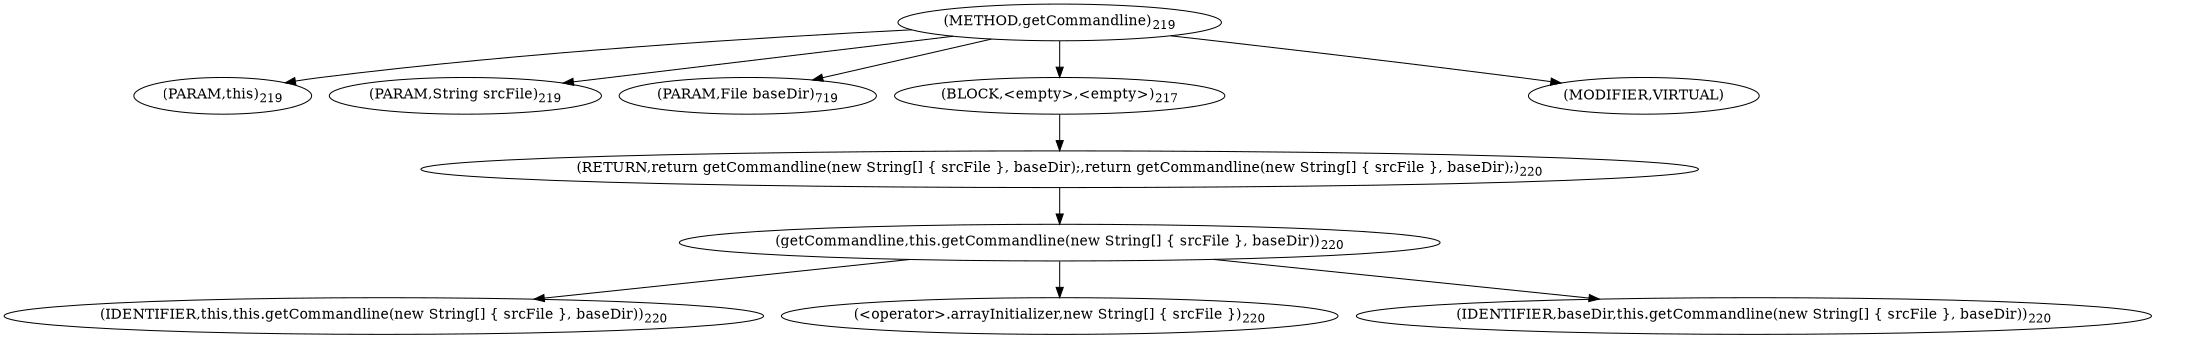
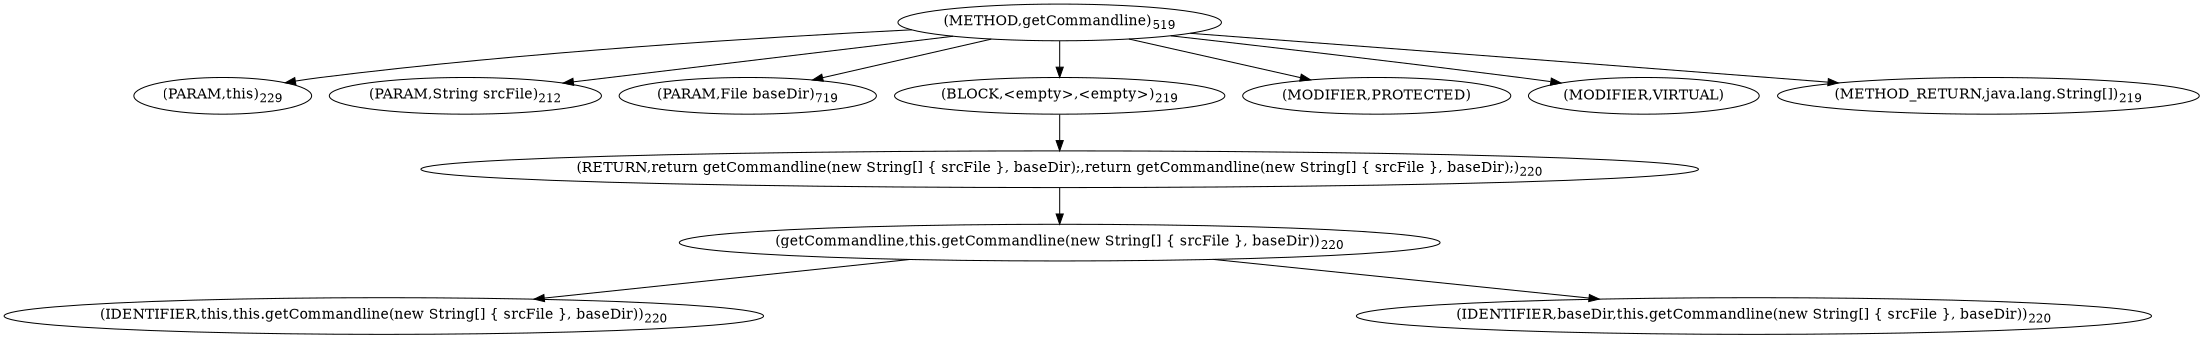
(1164, 21) -> (1164, 21)
(271, 94) -> (271, 94)
(550, 94) -> (550, 94)
(1167, 94) -> (1167, 94)
none -> (1377, 96)
none -> (1988, 96)
(1060, 316) -> none
